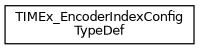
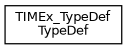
(100, 25) -> (63, 25)
